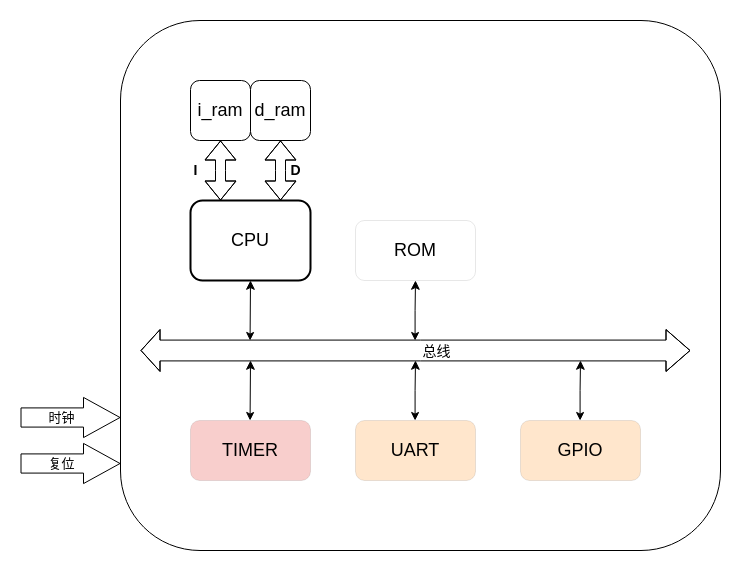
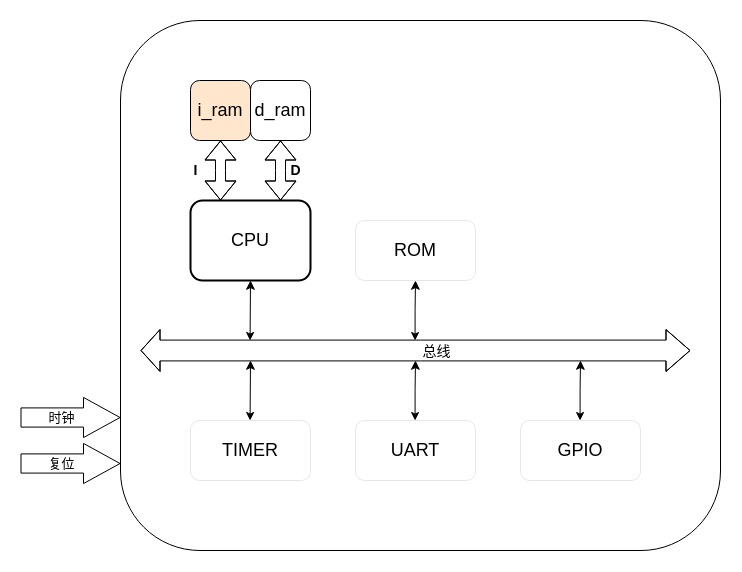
(221, 111) -> (221, 111)
(251, 451) -> (251, 451)
(416, 451) -> (416, 451)
(581, 451) -> (581, 451)
